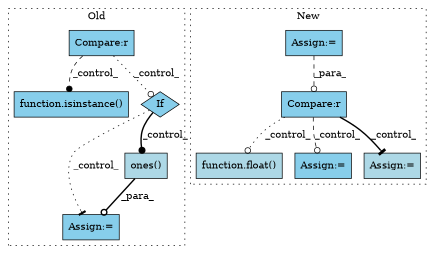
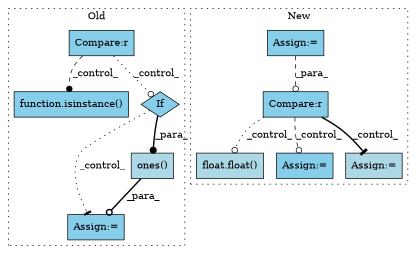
(165, 135) -> (171, 135)
(239, 166) -> (230, 166)
